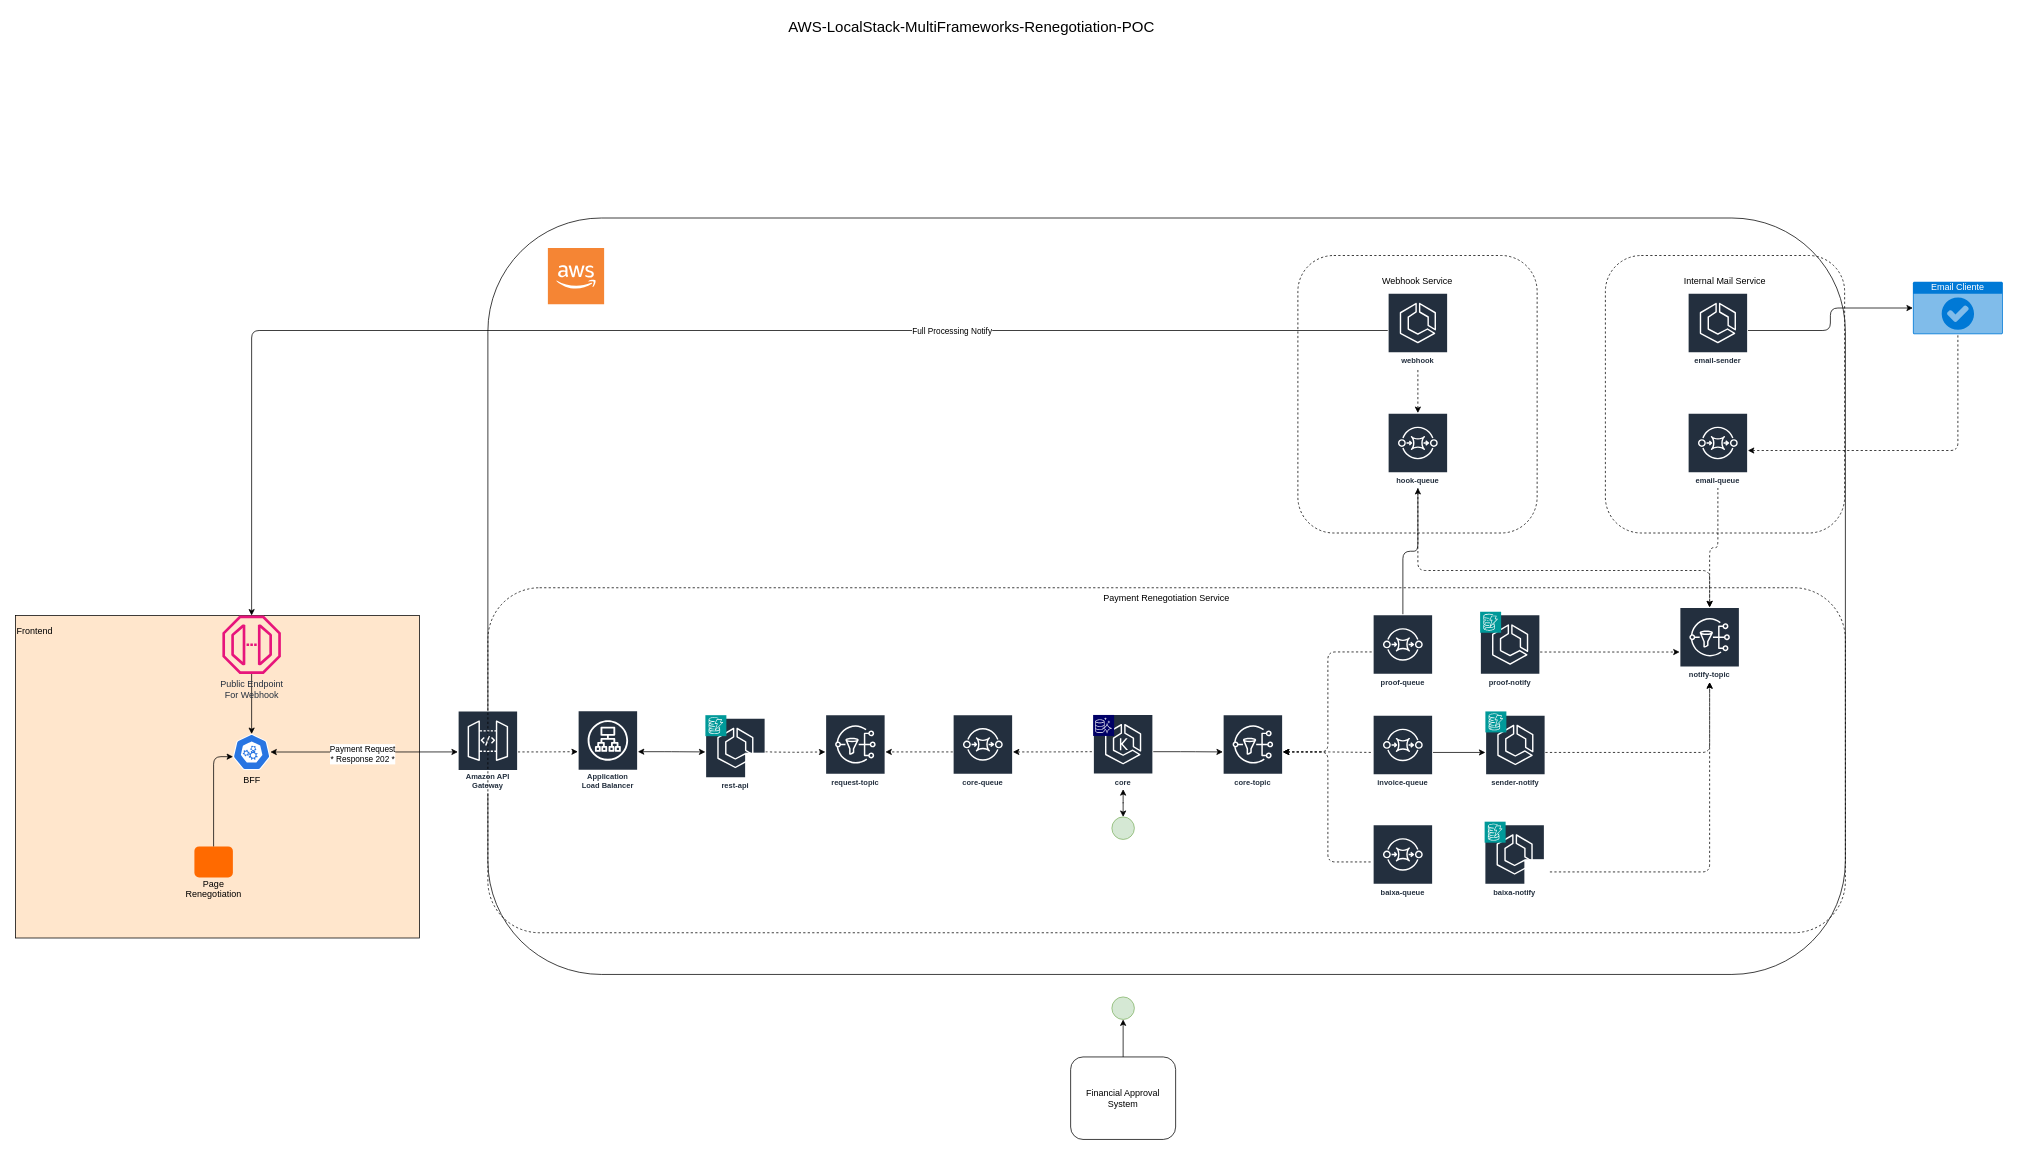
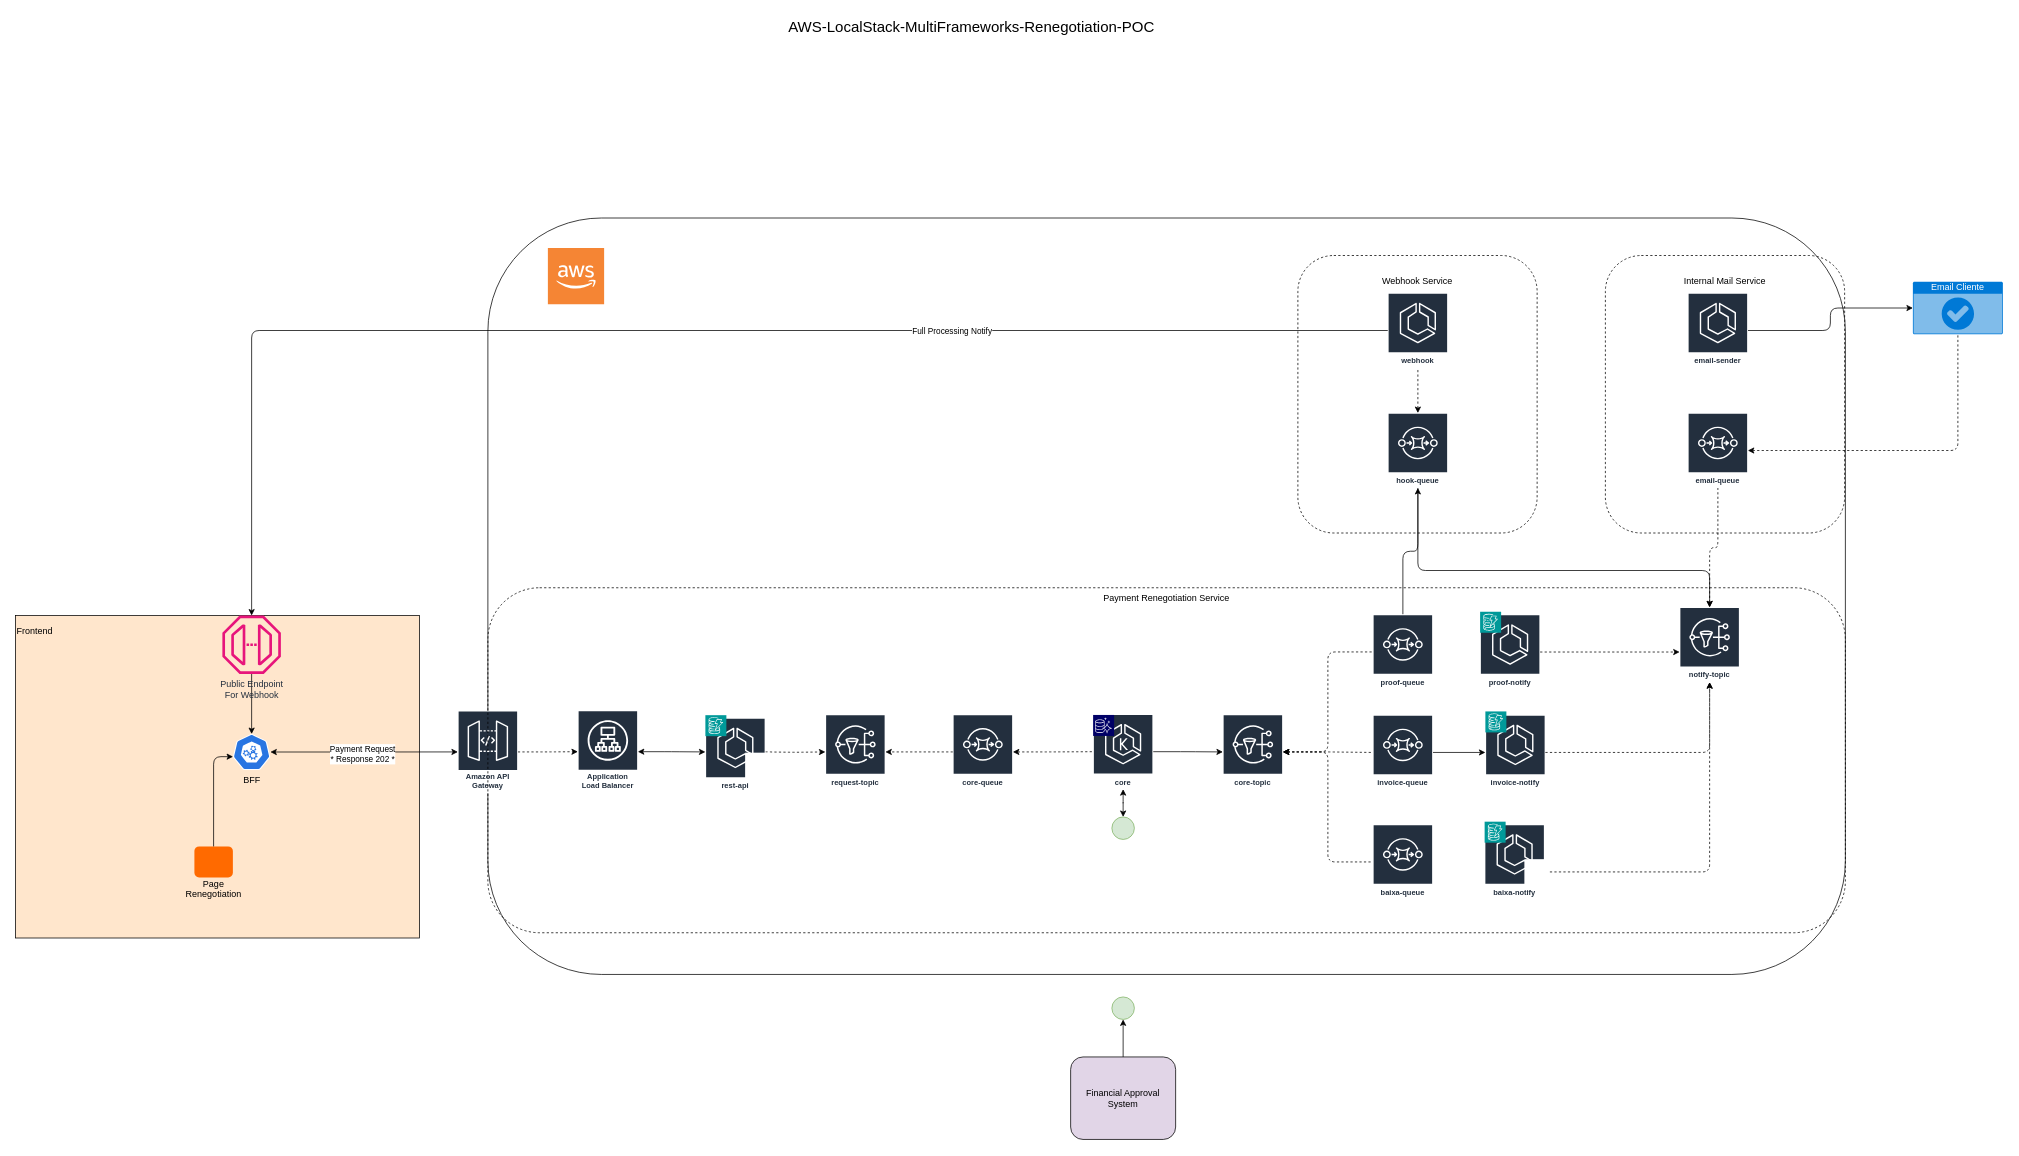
(1554, 570) -> (1554, 570)
(1515, 783) -> (1515, 783)
(1123, 1098) -> (1123, 1098)
